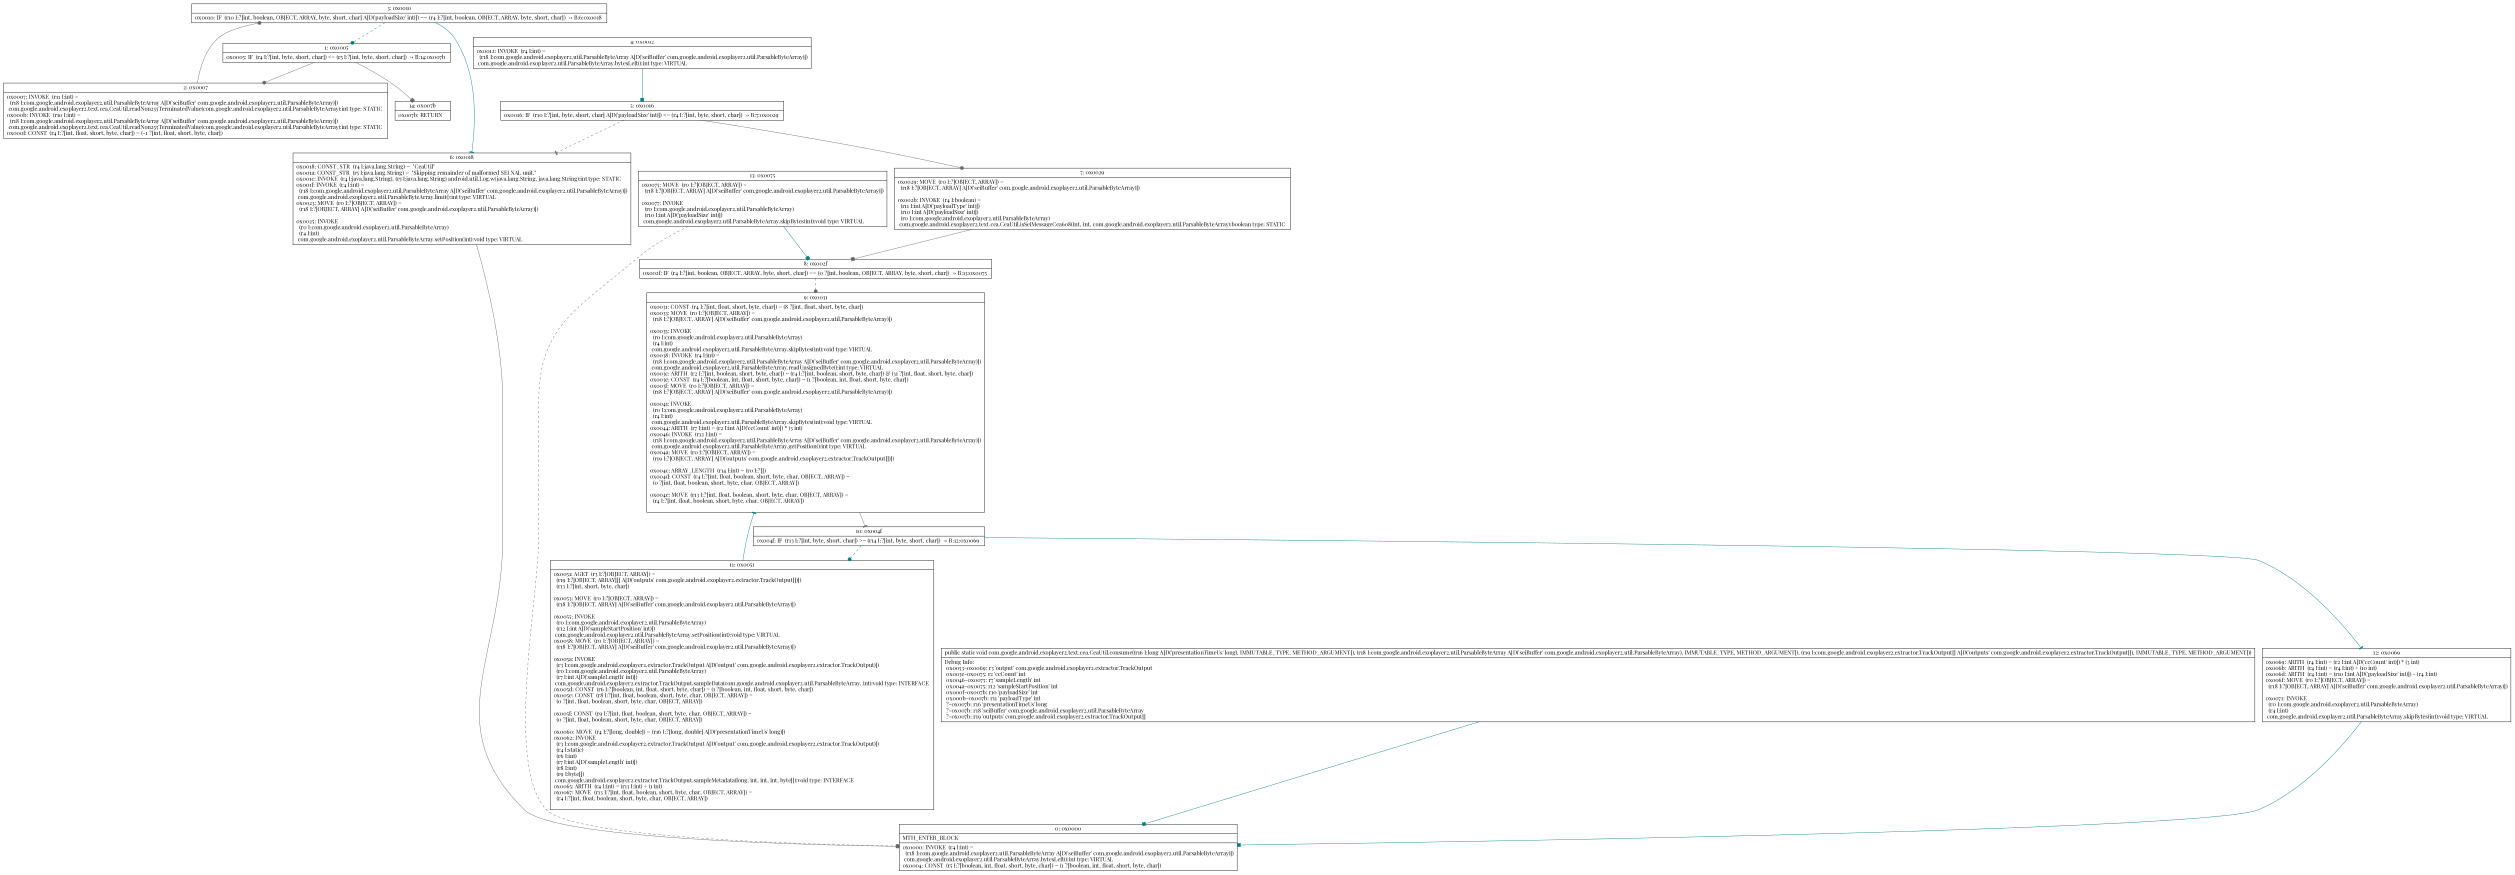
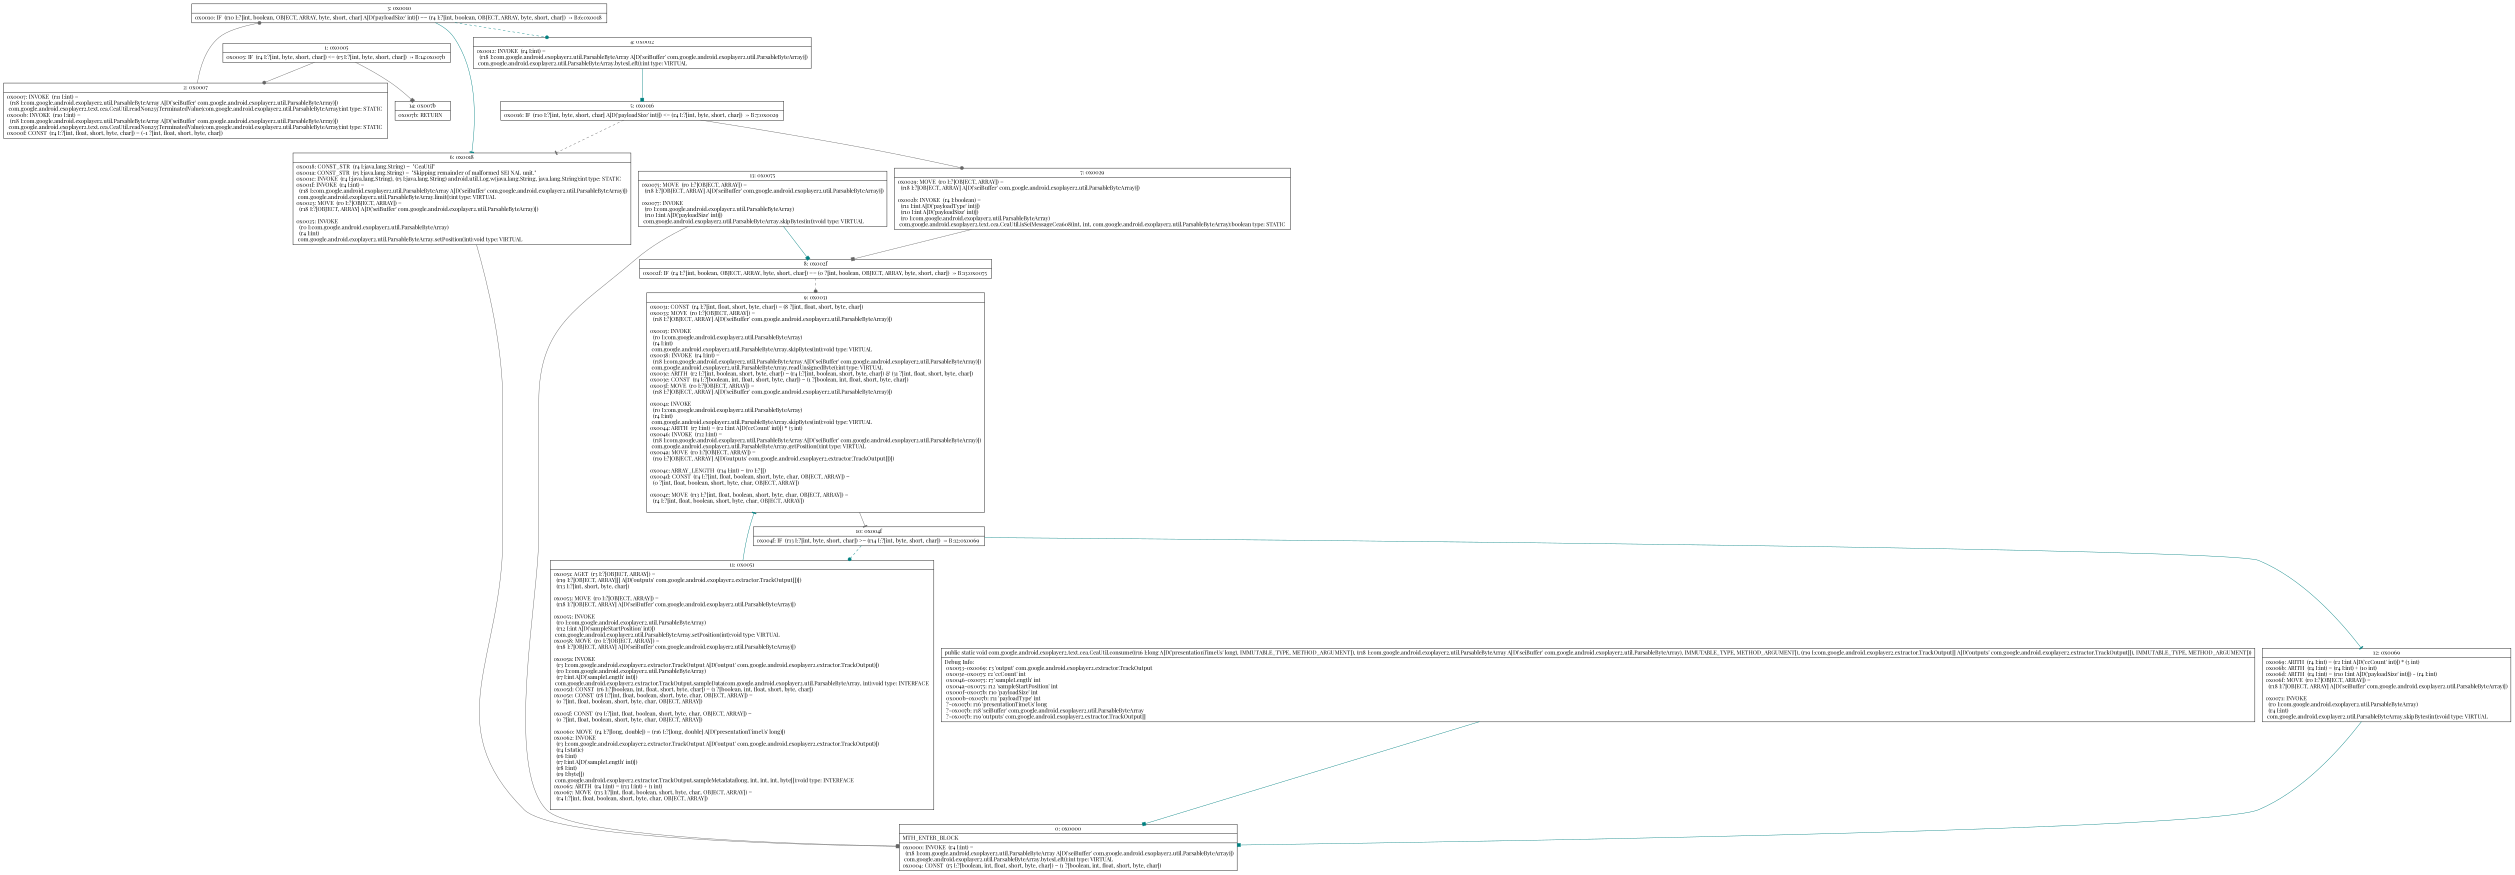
(369, 32) -> (500, 30)
(672, 331) -> (672, 331)
(528, 663) -> (528, 663)
